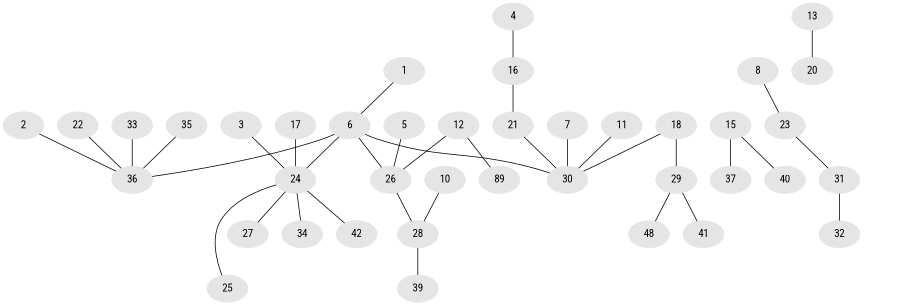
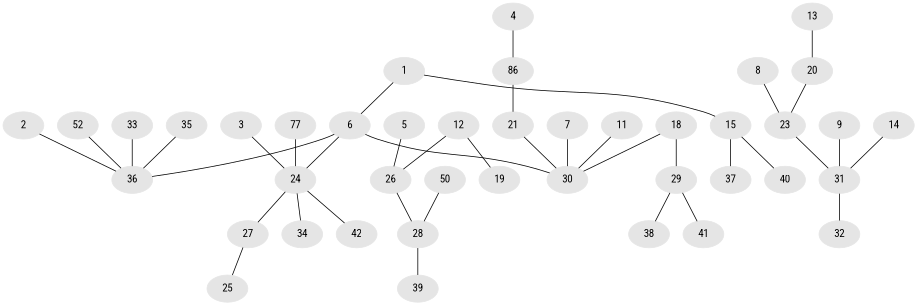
(513, 71) -> (513, 71)
none -> (570, 92)
none -> (799, 98)
(78, 125) -> (78, 125)
(295, 125) -> (295, 125)
none -> (839, 125)
none -> (894, 125)
(370, 153) -> none
(445, 180) -> (445, 180)
(499, 180) -> (499, 180)
(224, 216) -> (238, 261)
(649, 234) -> (649, 234)
